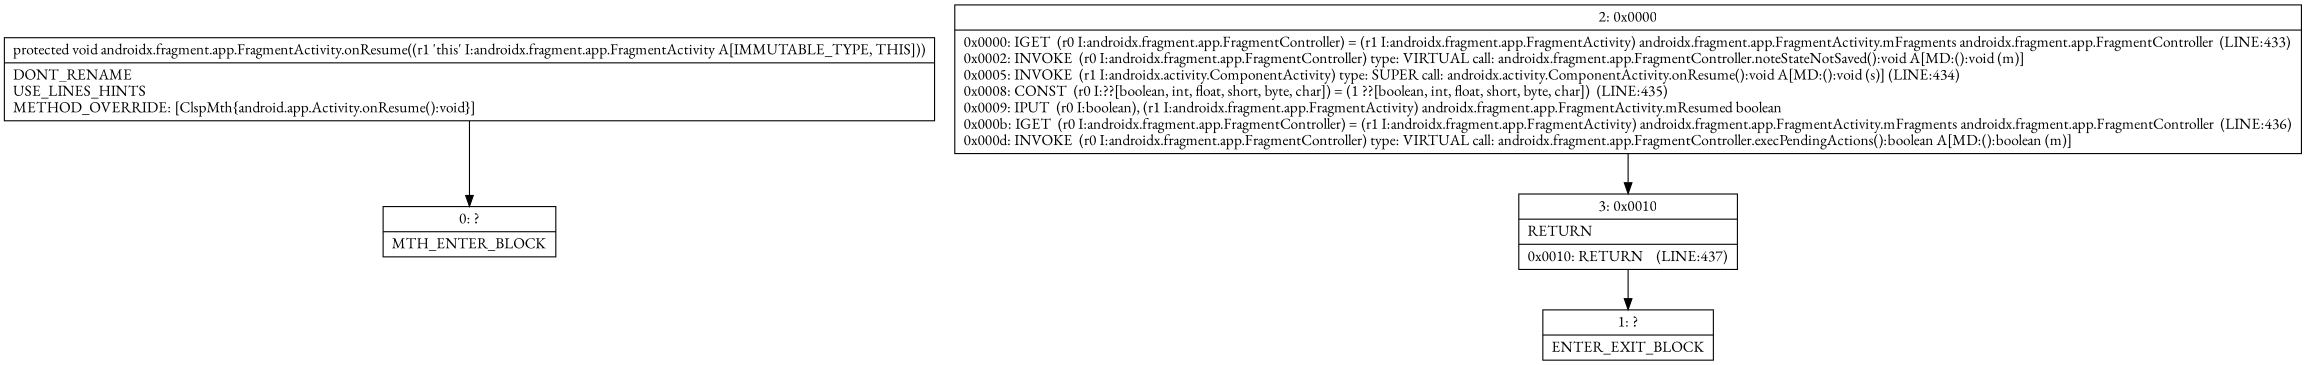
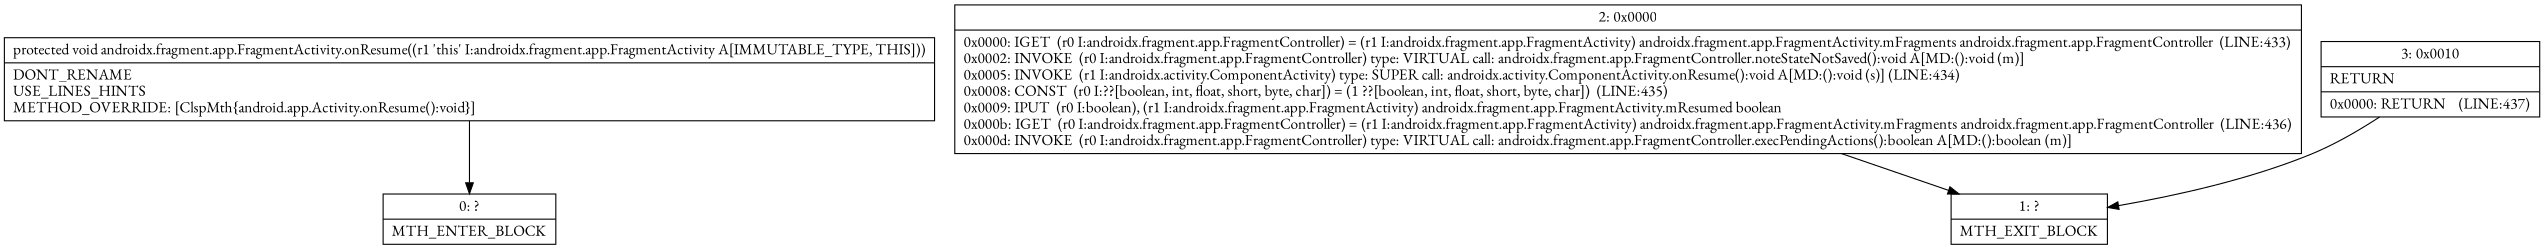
(1628, 168) -> (1895, 172)
(1628, 256) -> (2430, 104)
(1628, 347) -> (2029, 231)
